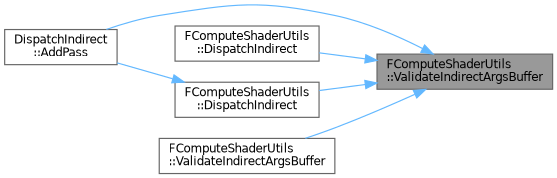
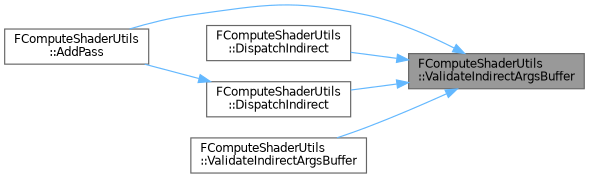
(61, 47) -> (77, 47)
